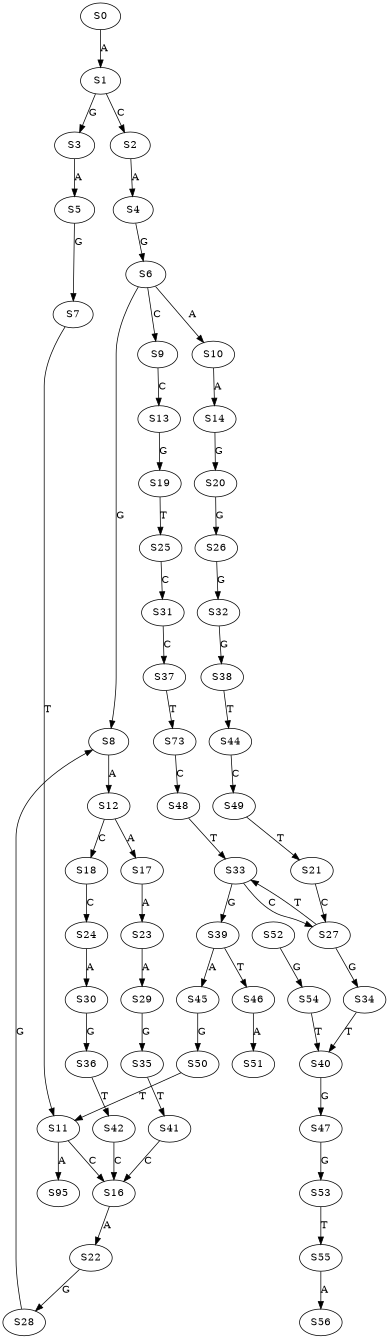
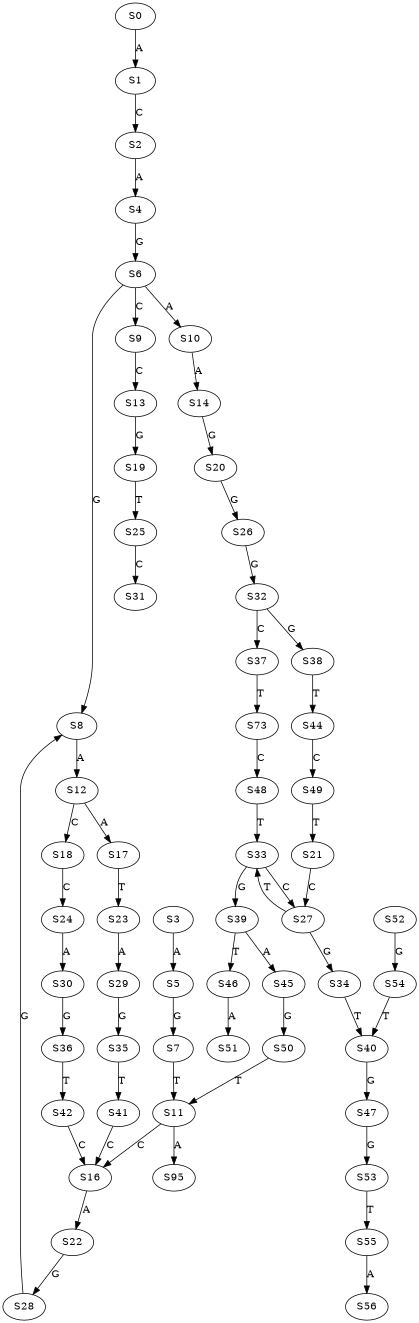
(89, 110) -> none
(164, 641) -> (257, 626)
(146, 903) -> (122, 887)
